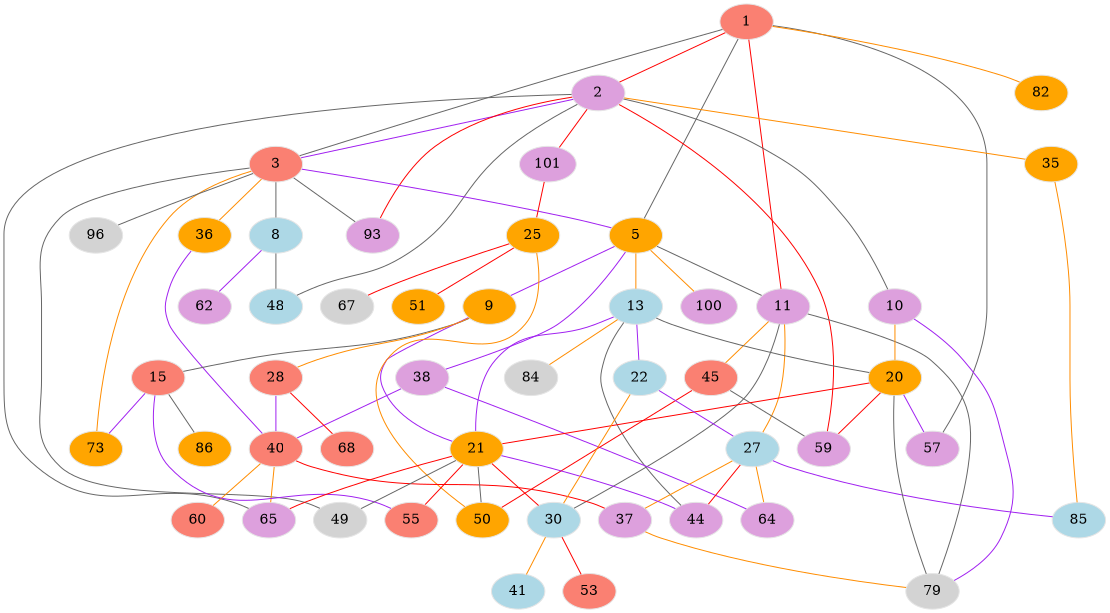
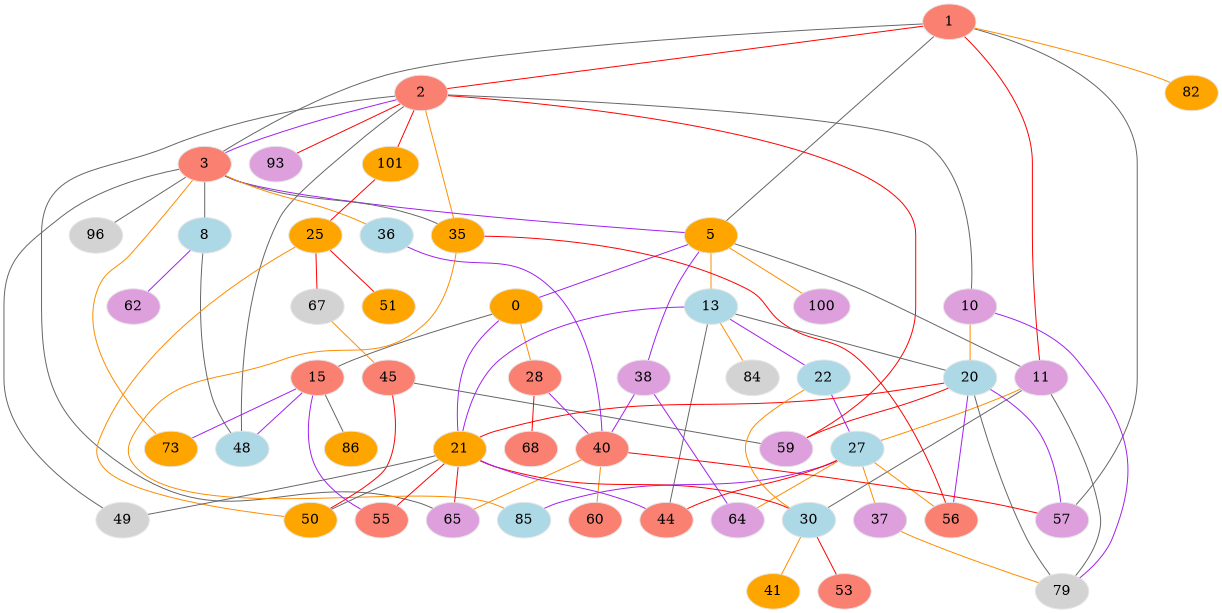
(598, 93) -> (421, 93)
(548, 164) -> (391, 164)
(324, 200) -> (331, 200)
(205, 235) -> (387, 235)
(490, 307) -> (516, 307)
(749, 340) -> (353, 342)
(895, 378) -> (970, 378)
none -> (280, 413)
(458, 485) -> (834, 478)
(696, 520) -> (667, 520)
none -> (951, 520)
(518, 591) -> (773, 591)
